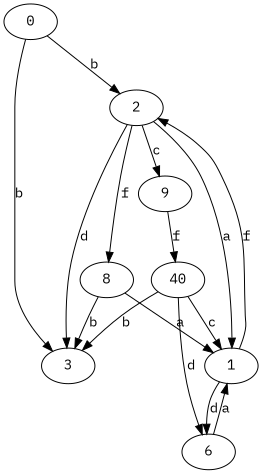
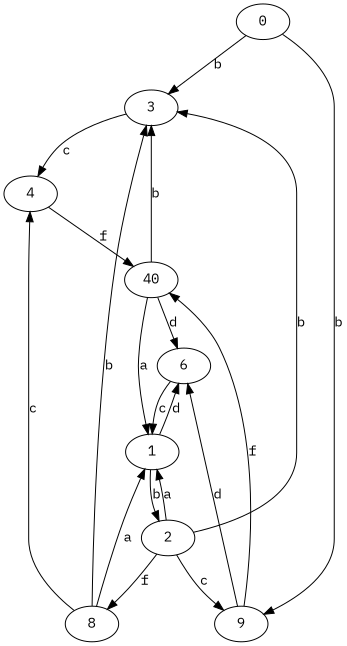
(79, 61) -> (334, 326)
none -> (31, 194)
(85, 237) -> (301, 323)
(247, 237) -> (157, 495)
(212, 323) -> (144, 366)
(226, 409) -> (163, 409)
none -> (214, 500)
